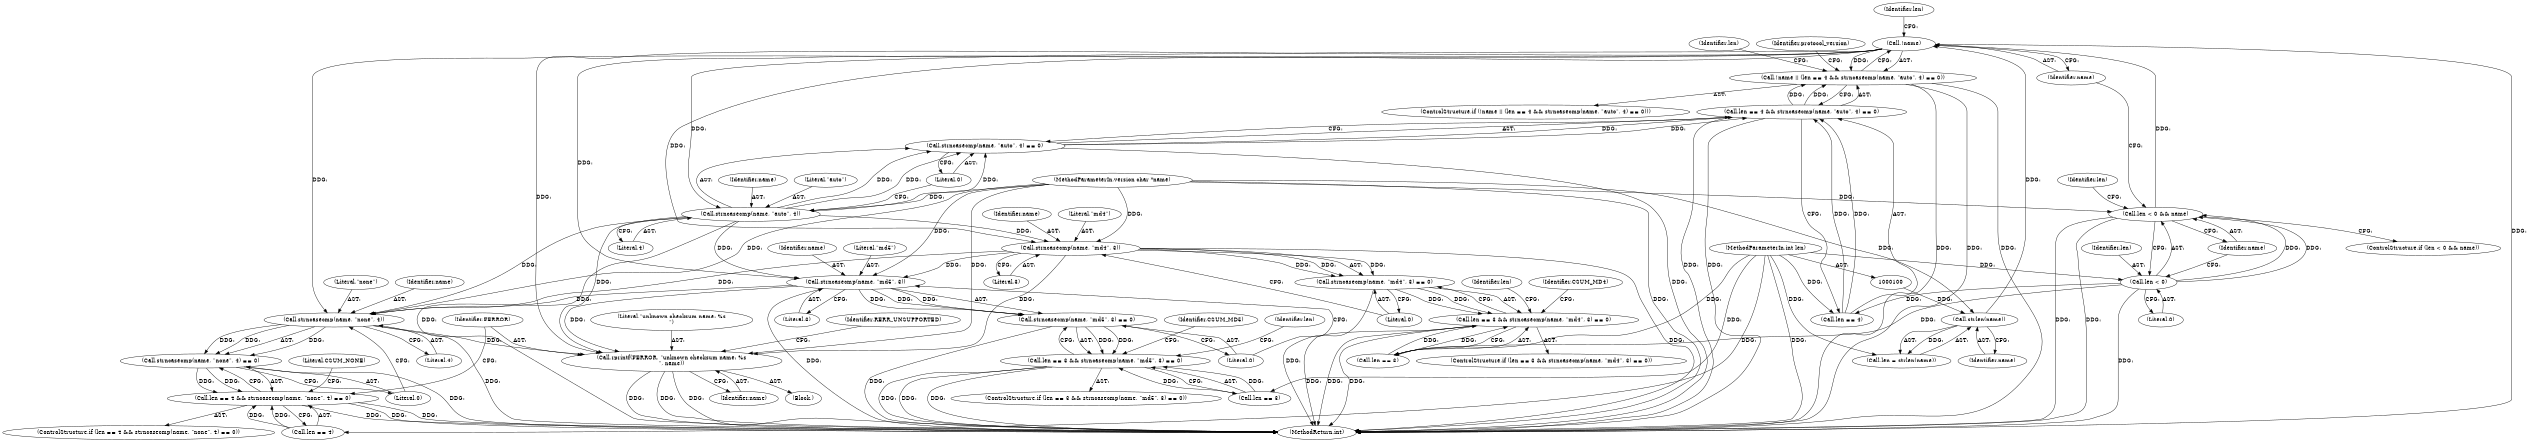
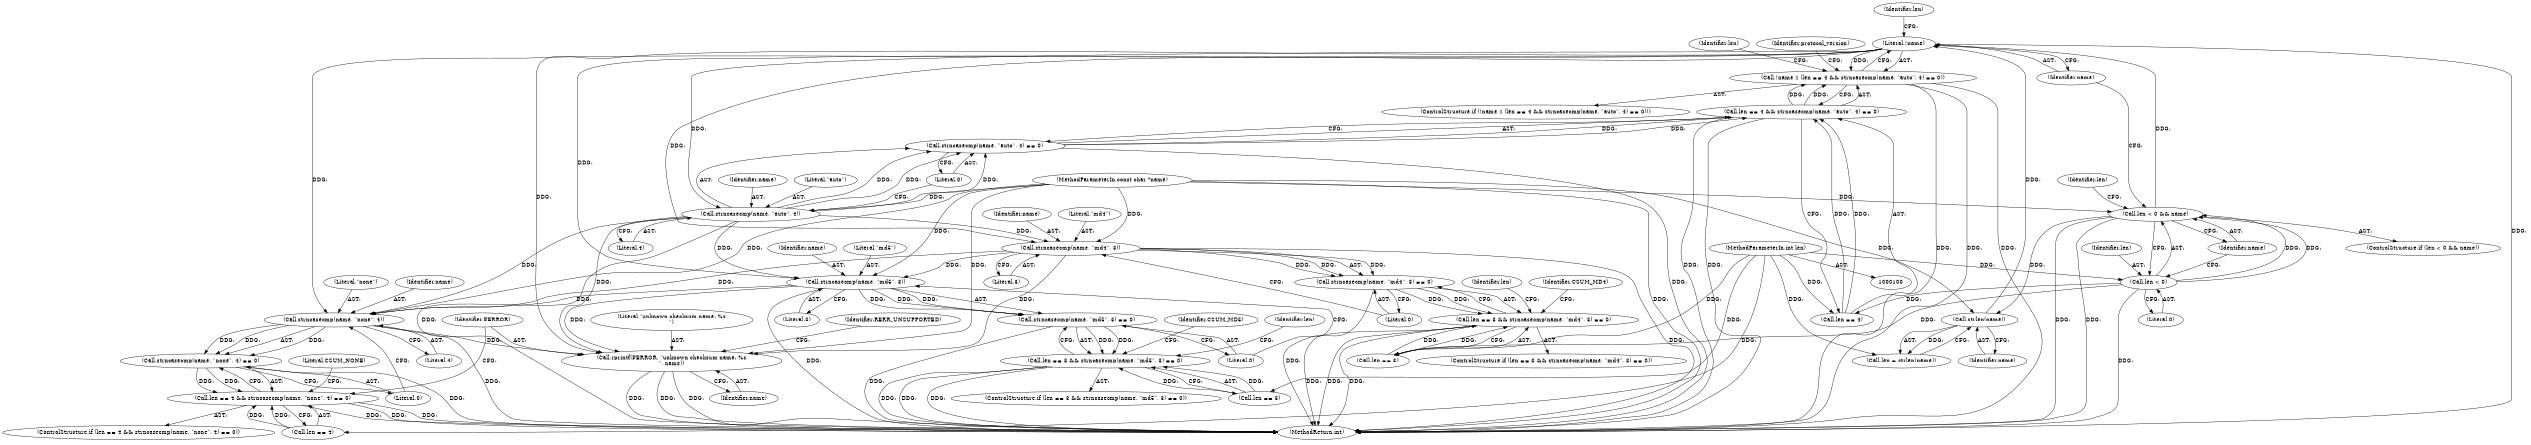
(1904, 44) -> (1904, 44)
(1112, 180) -> (1112, 180)
(2366, 231) -> (2366, 231)
(1932, 300) -> (2037, 243)
(1963, 340) -> (1963, 340)
(803, 399) -> none
(1795, 415) -> none
